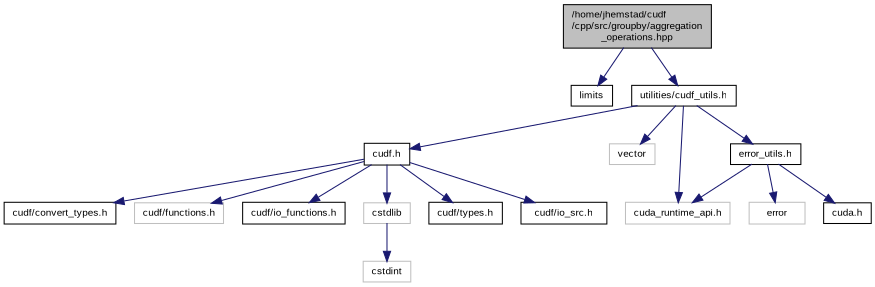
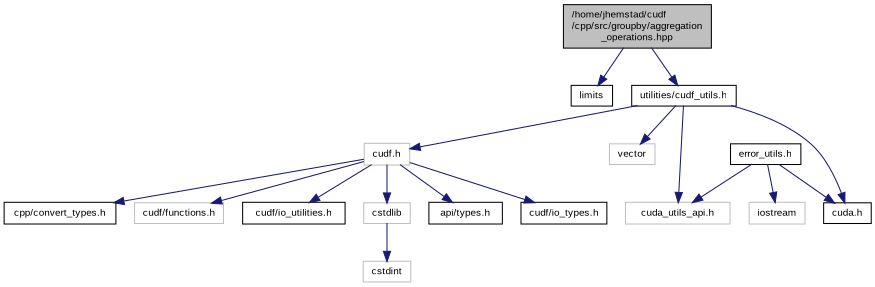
(720, 122) -> (799, 135)
(387, 154) -> (387, 154)
(60, 213) -> (60, 213)
(294, 213) -> (294, 213)
(466, 213) -> (466, 213)
(564, 213) -> (564, 213)
(678, 213) -> (678, 213)
(777, 213) -> (777, 213)
